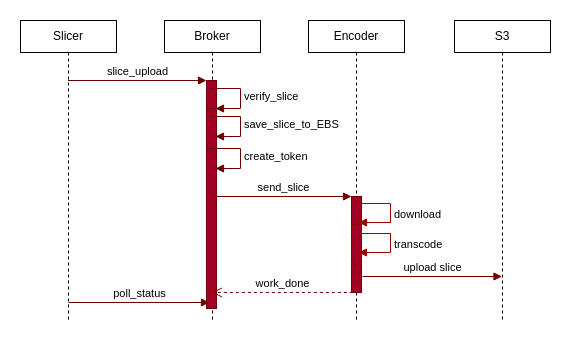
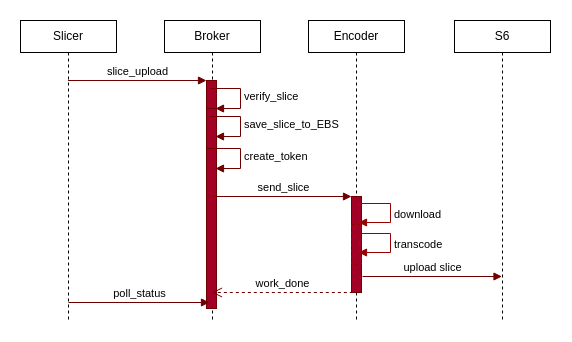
(503, 37) -> (503, 37)
